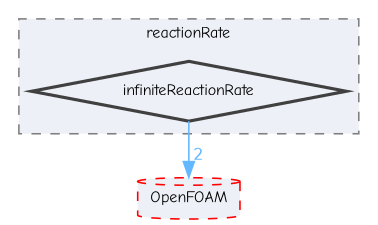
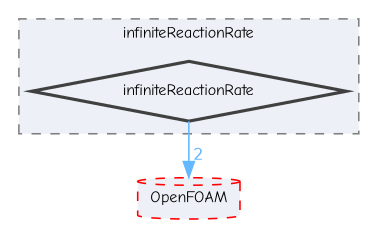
(189, 34) -> (189, 34)
